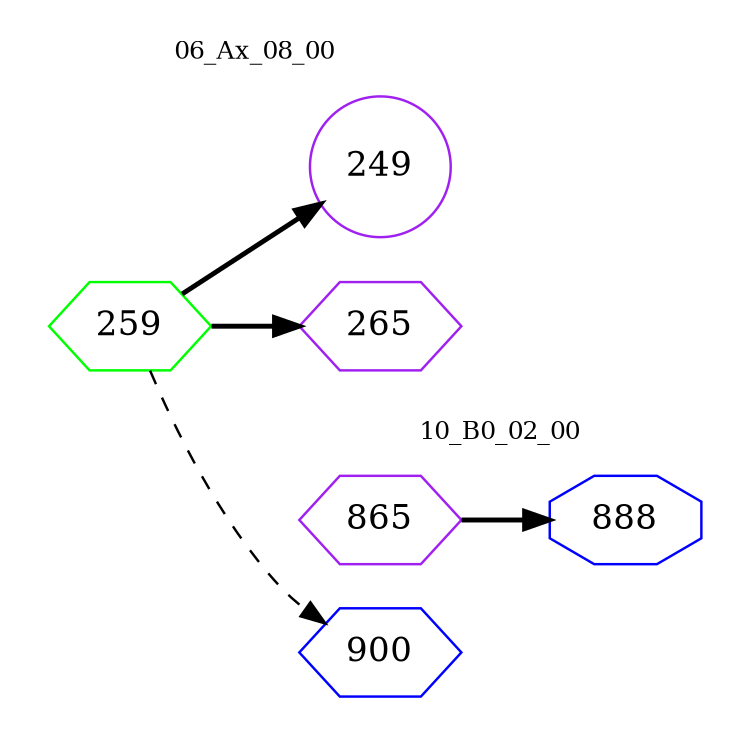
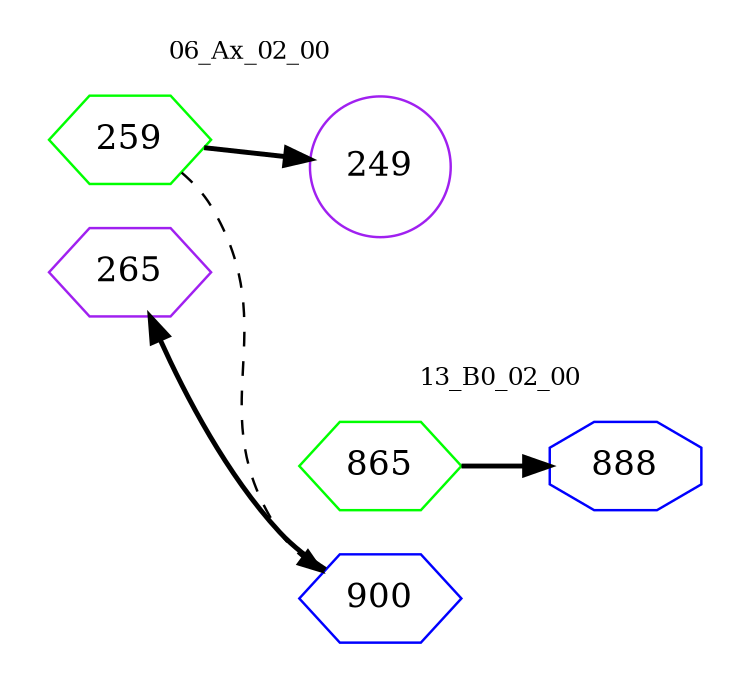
(255, 53) -> (250, 53)
(243, 326) -> (229, 466)
(500, 433) -> (500, 379)
(380, 520) -> (380, 466)
